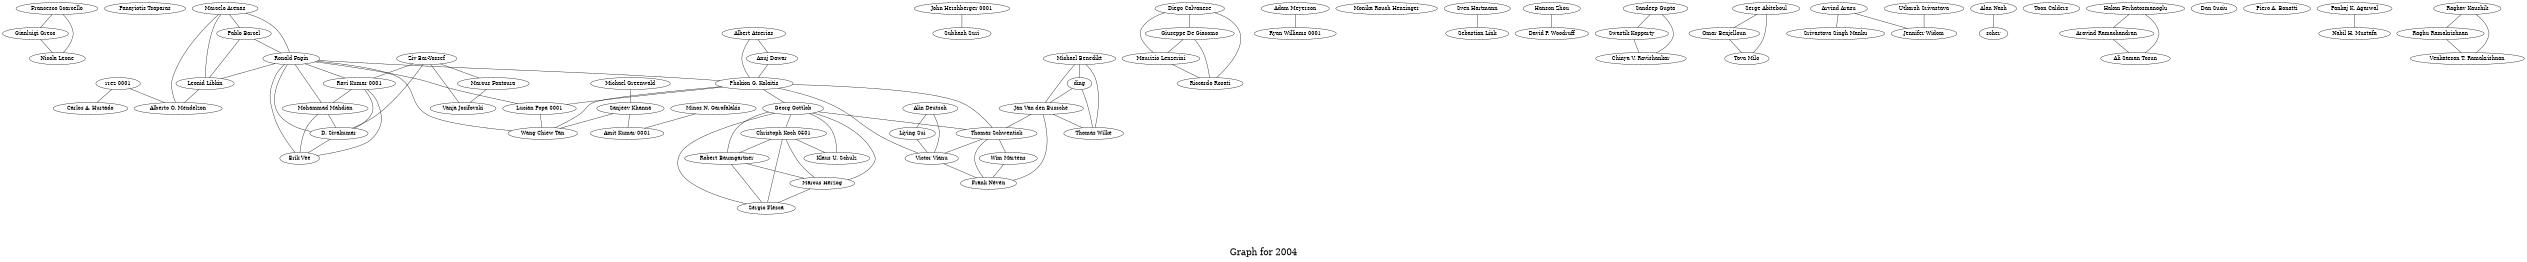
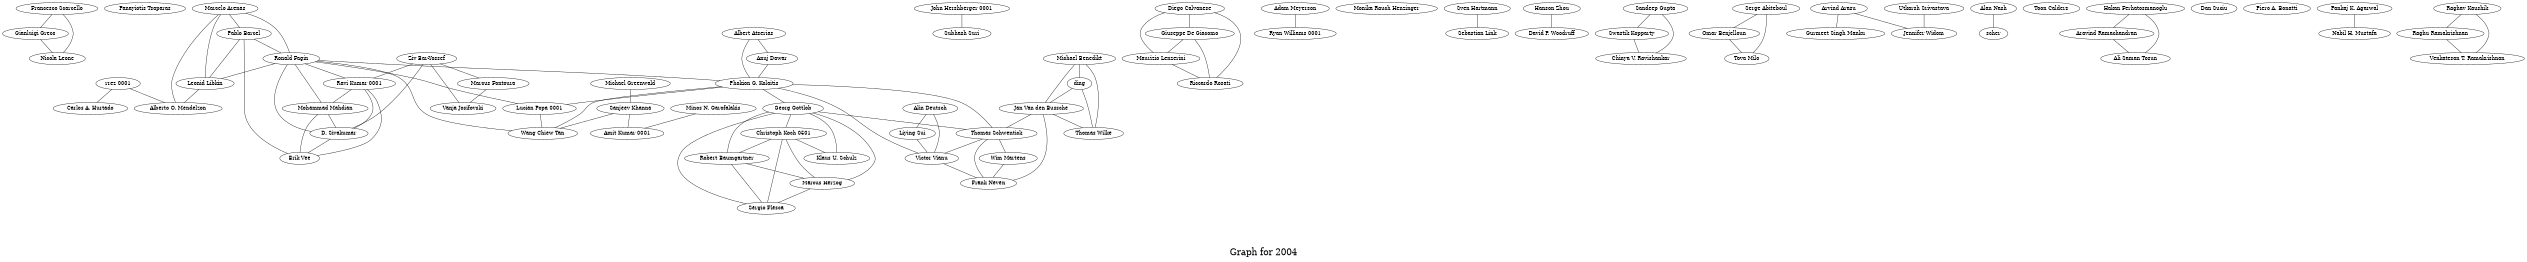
(1836, 34) -> (1836, 34)
(272, 109) -> (244, 107)
